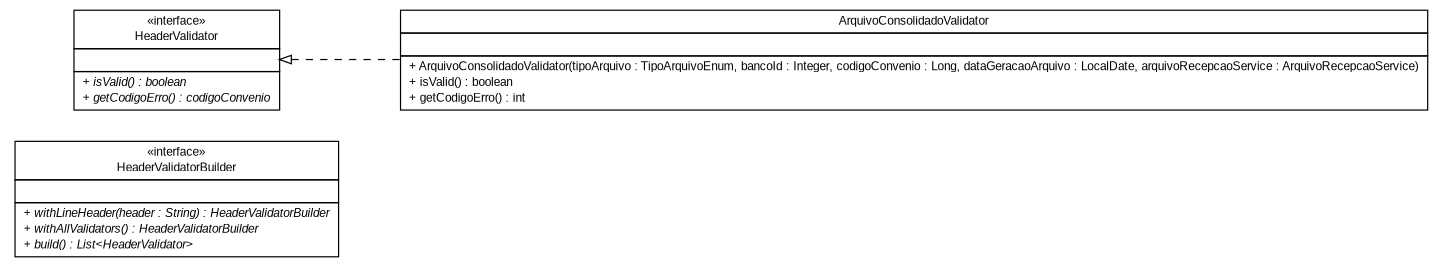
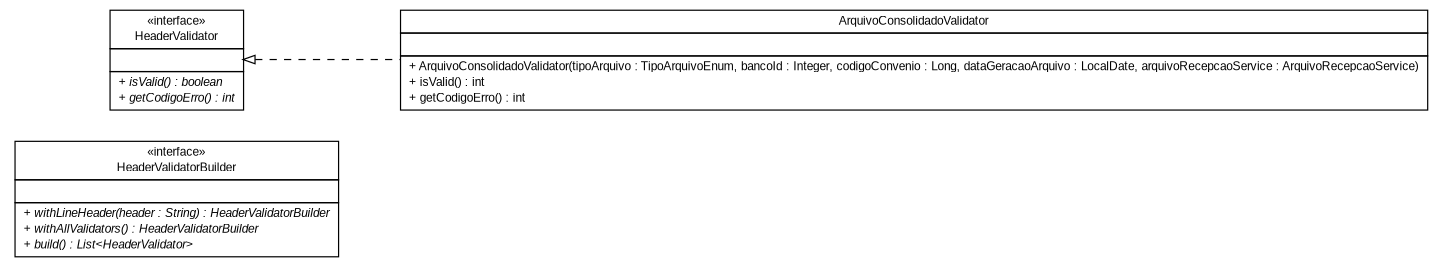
(461, 82) -> (447, 82)
(177, 98) -> (177, 98)
